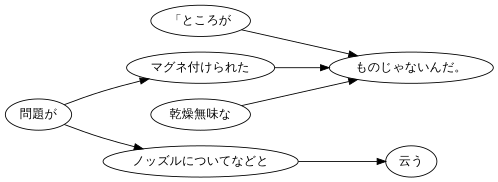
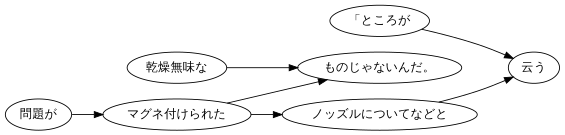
(295, 42) -> (464, 40)
(99, 137) -> (262, 115)
